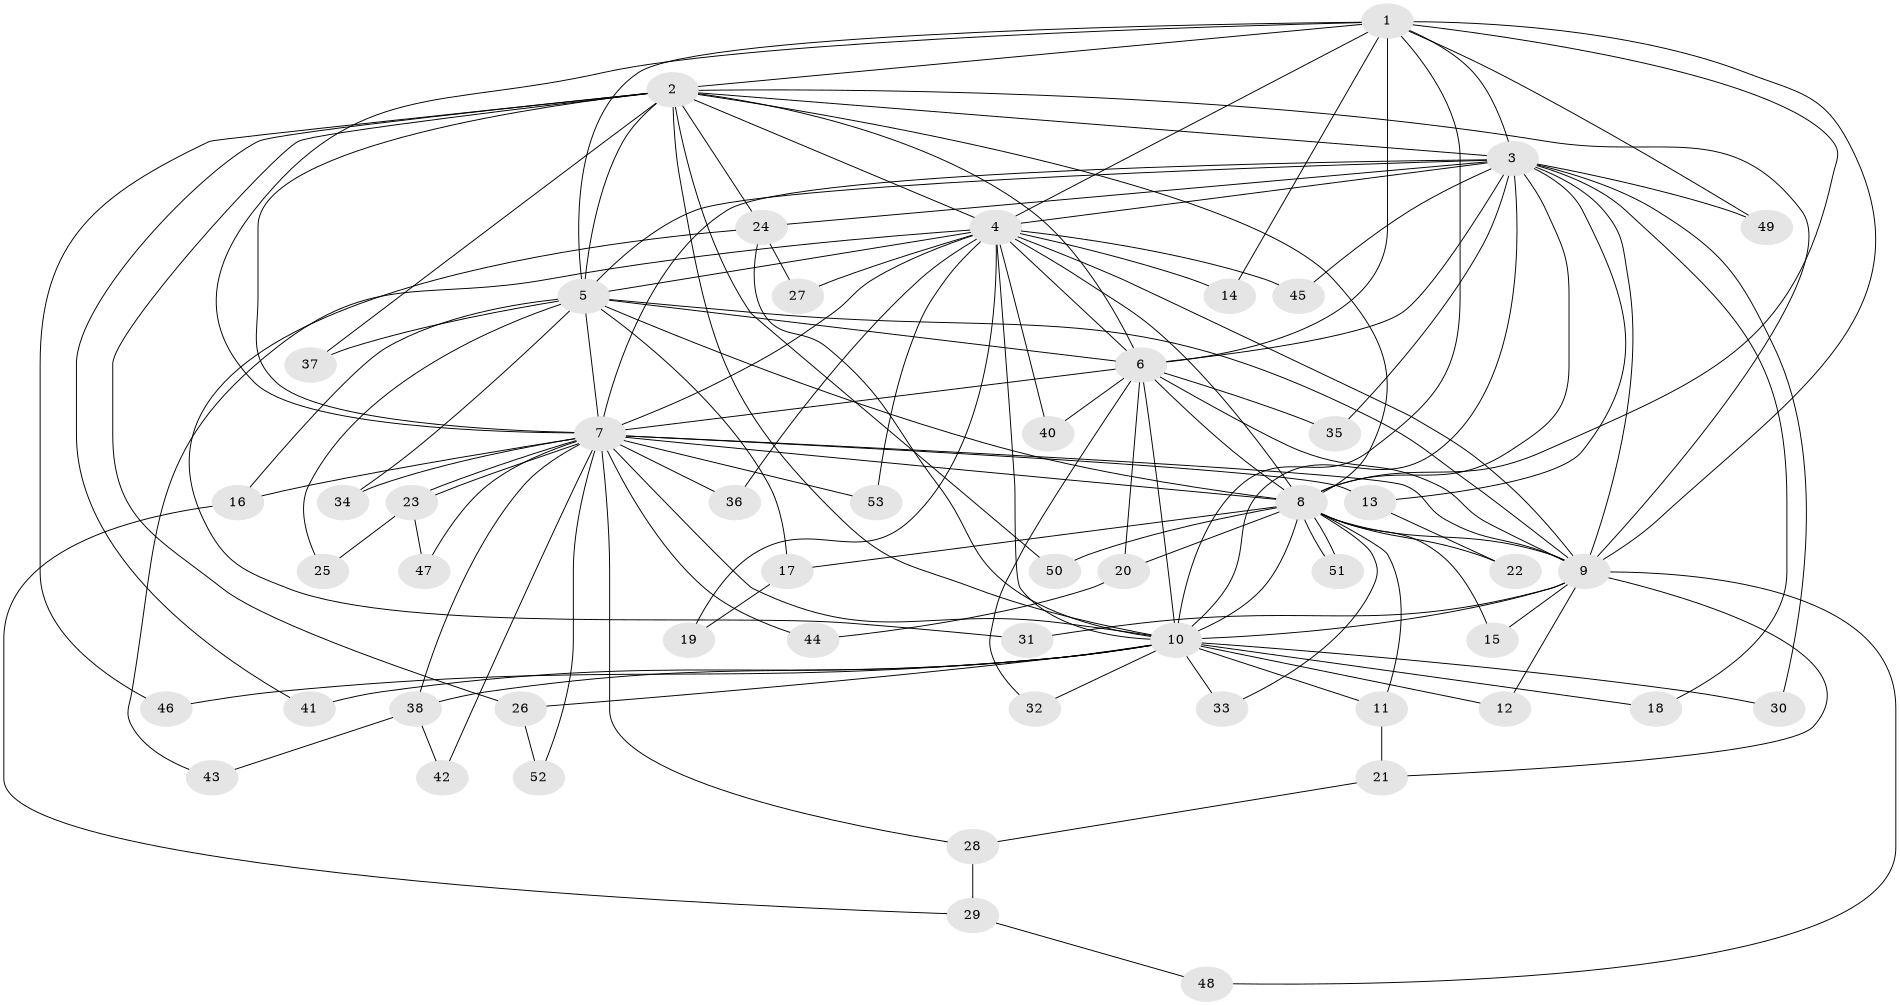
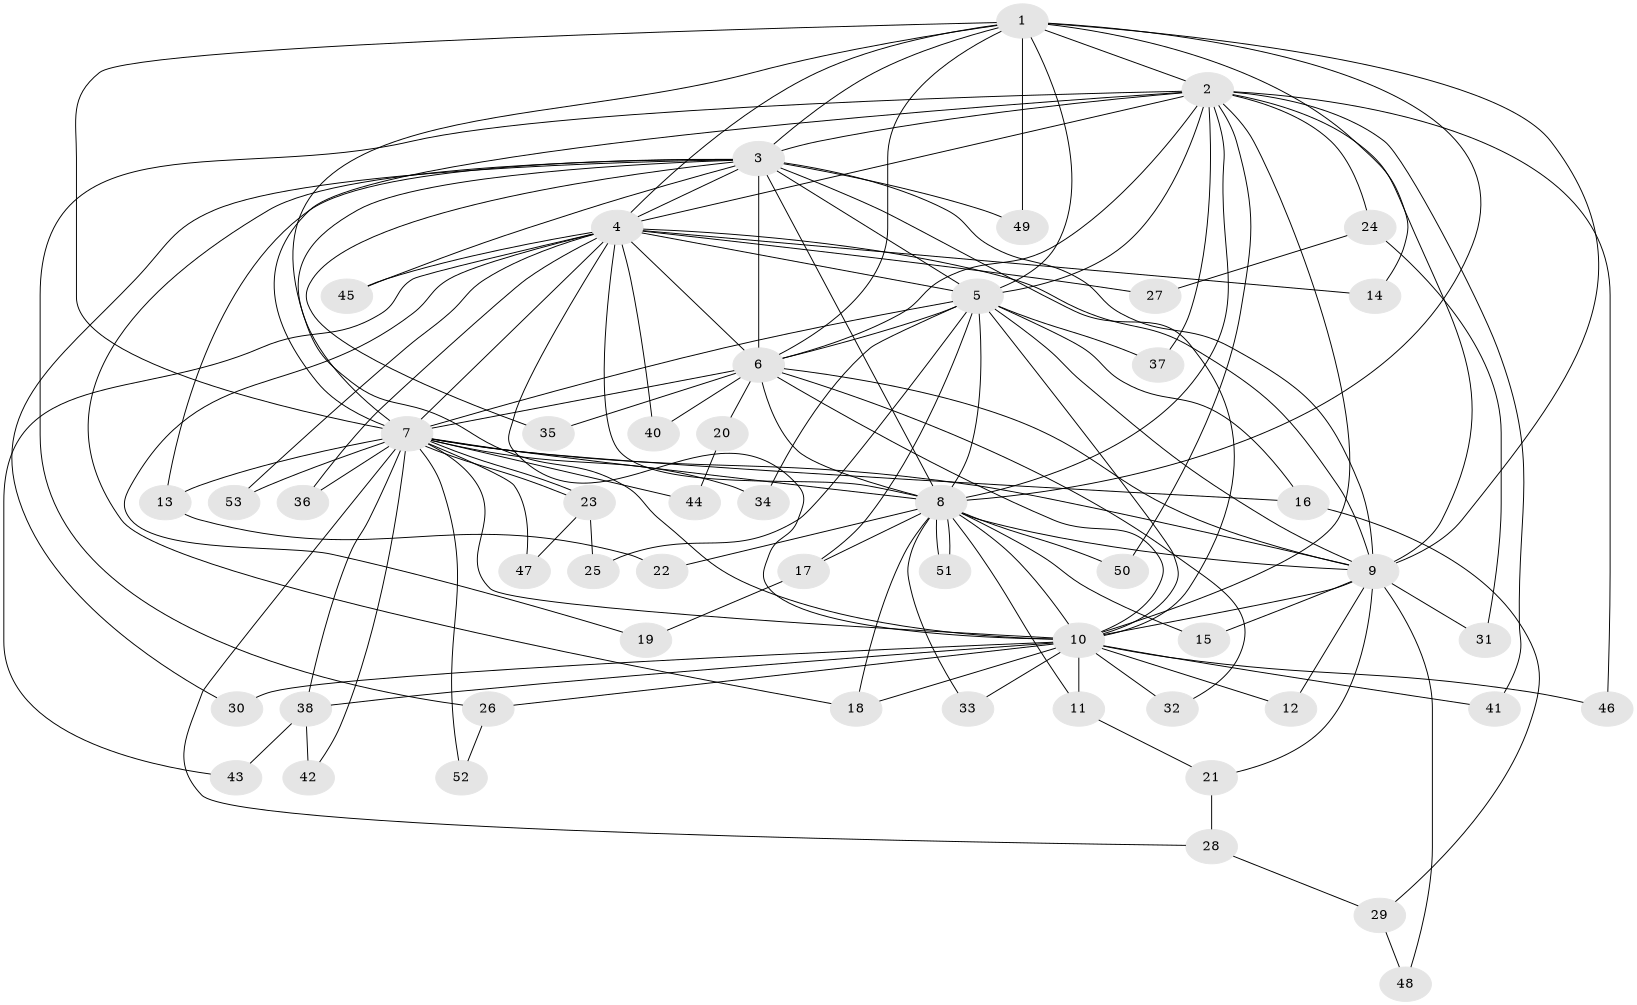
(1137, 193) -> none
(933, 479) -> (1139, 505)
(1212, 537) -> (885, 601)
